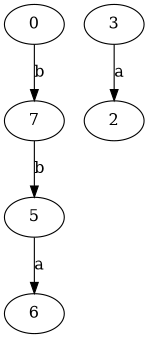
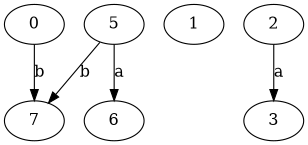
none -> (194, 24)
(114, 67) -> (274, 67)
(34, 163) -> (78, 68)
